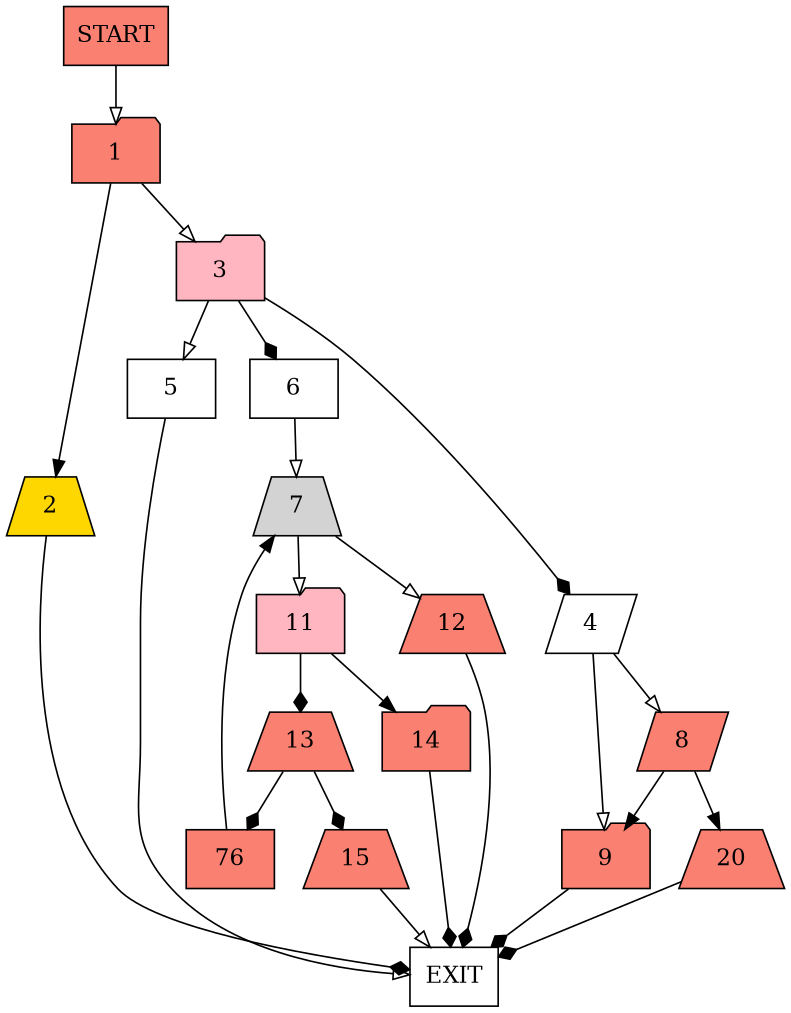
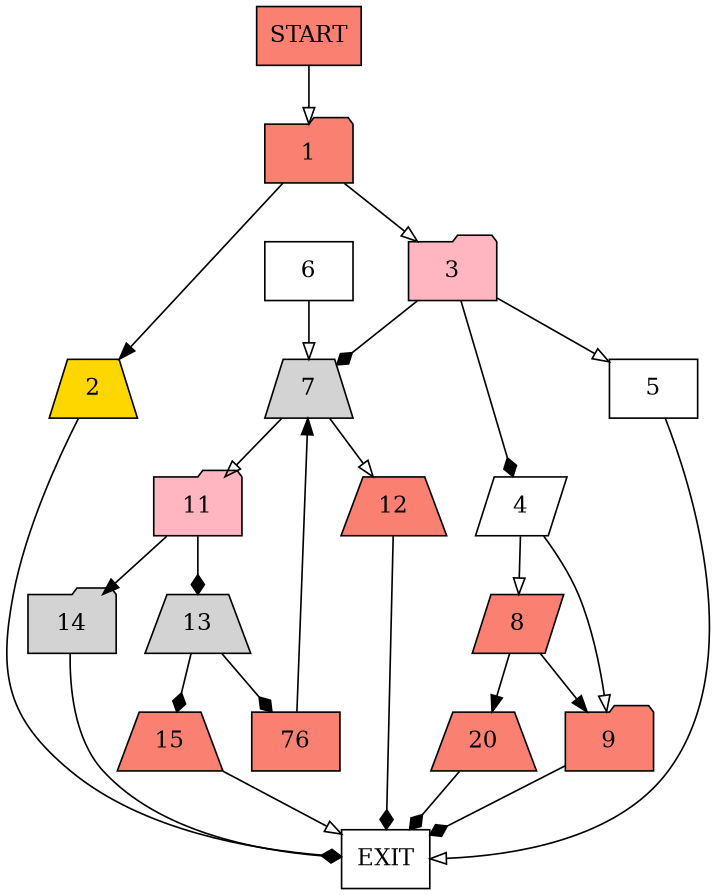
(252, 322) -> (385, 327)
(301, 742) -> (198, 624)
(426, 742) -> (72, 624)
